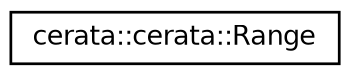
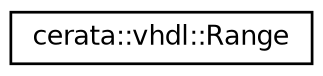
(175, 38) -> (161, 38)
